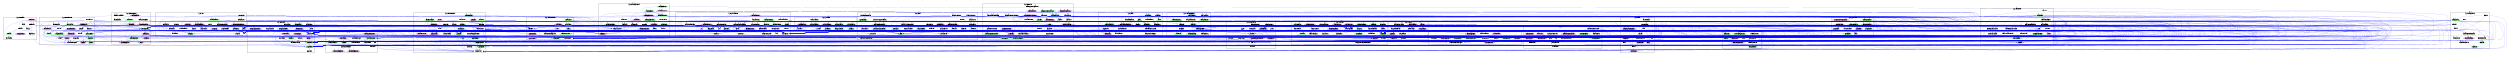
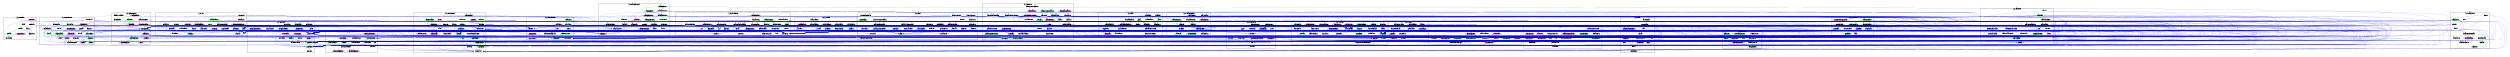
(1204, 20) -> (1204, 20)
